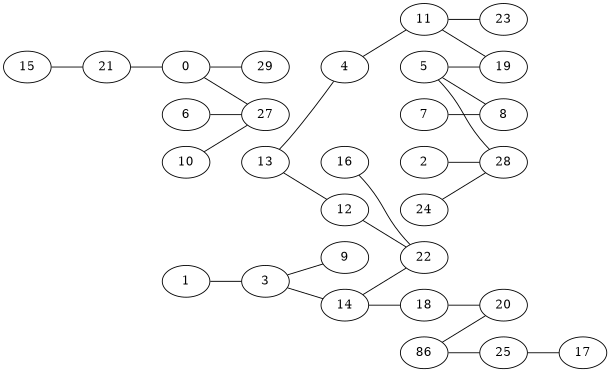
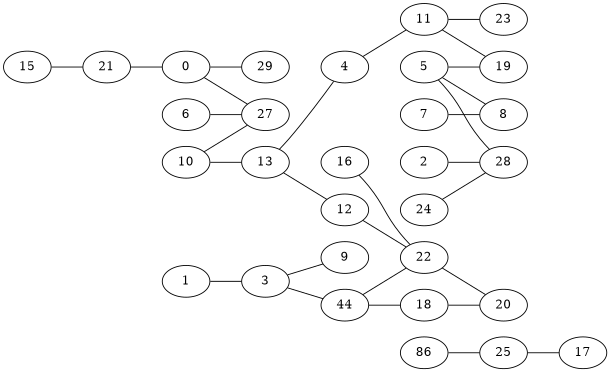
none -> (226, 162)
(345, 305) -> (345, 305)
(464, 329) -> (464, 281)
